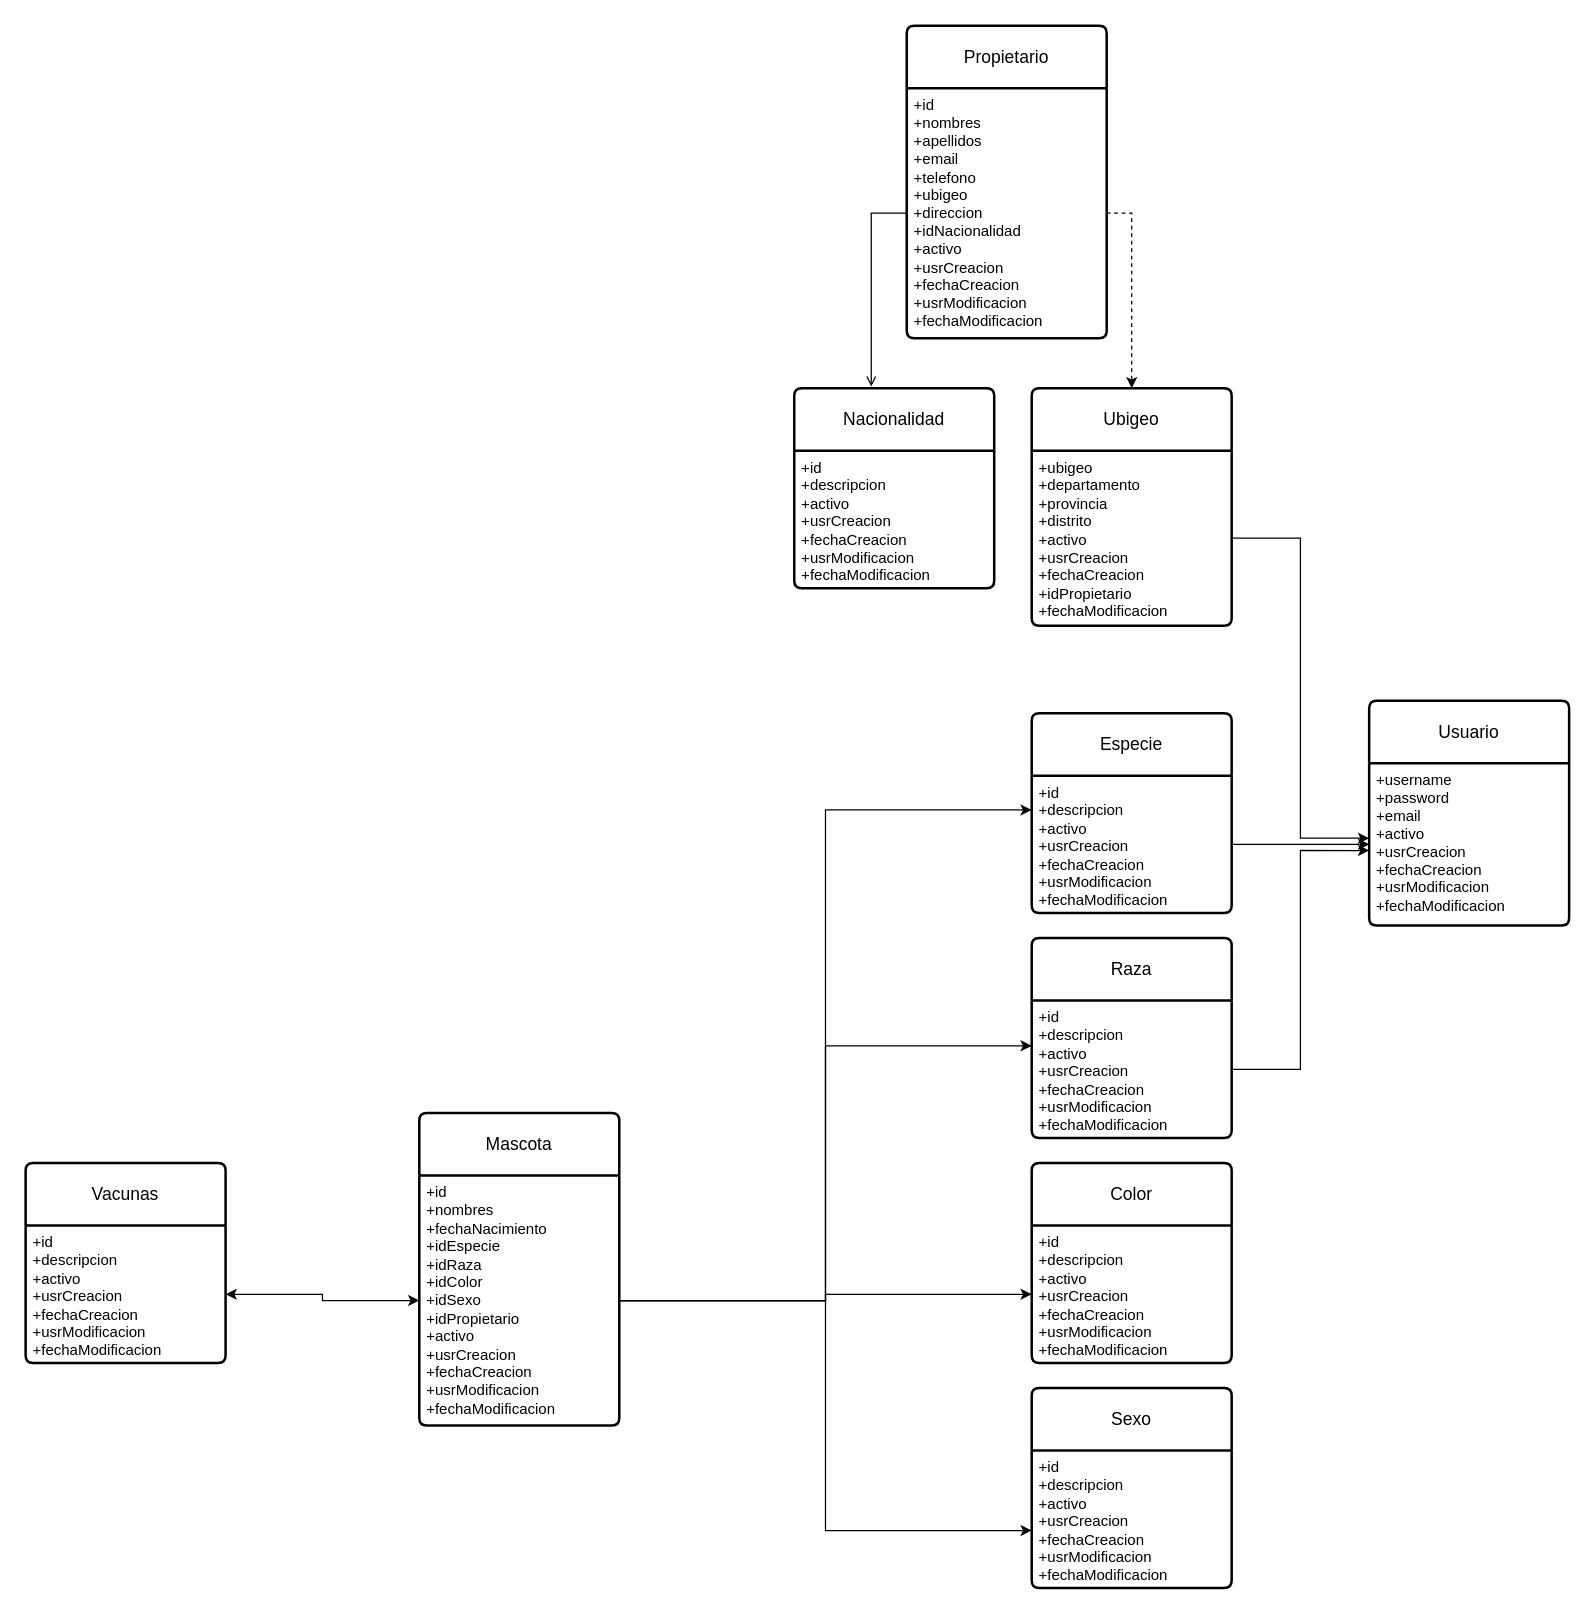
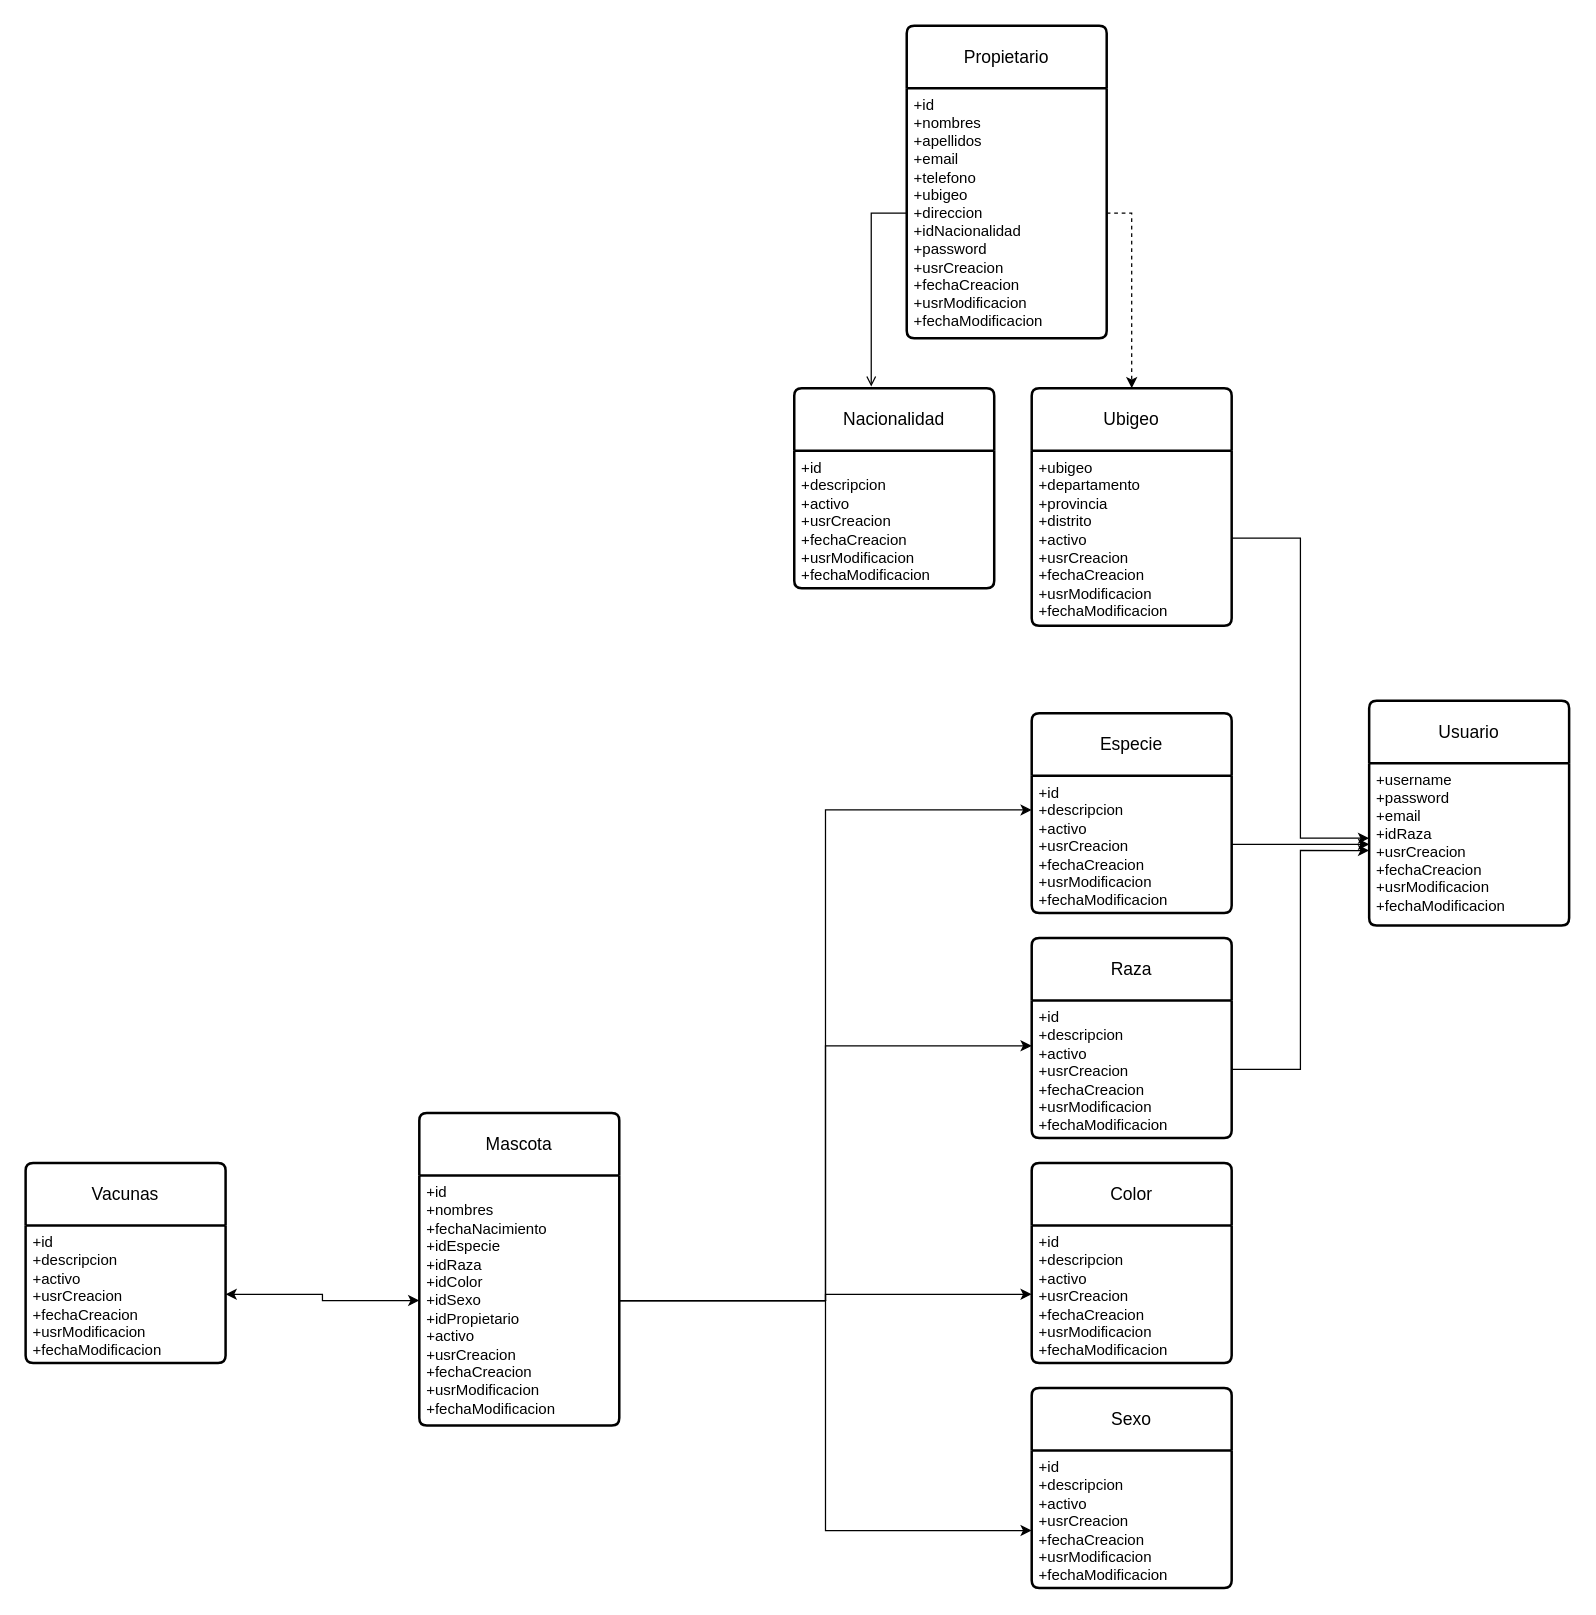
(984, 214) -> (984, 214)
(1109, 540) -> (1109, 540)
(1447, 844) -> (1447, 844)
